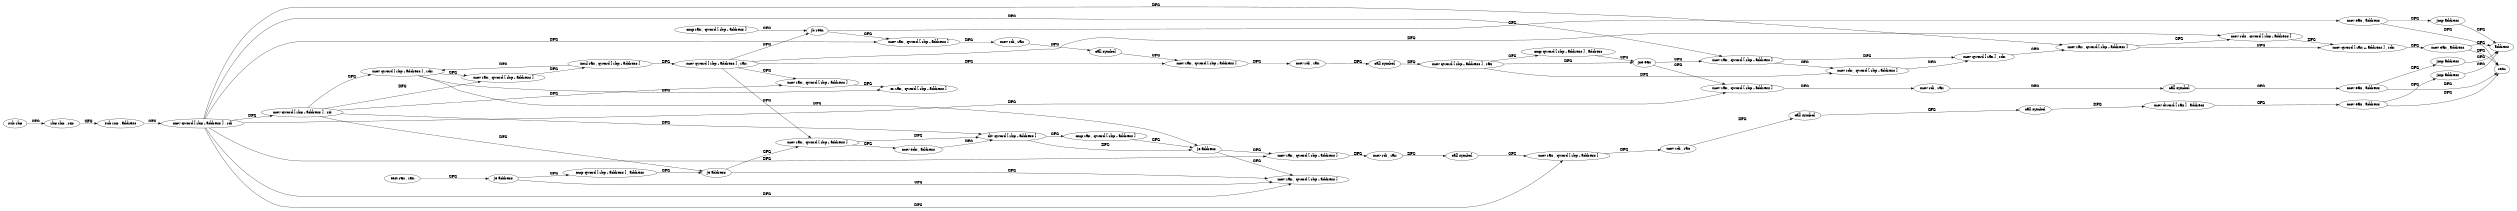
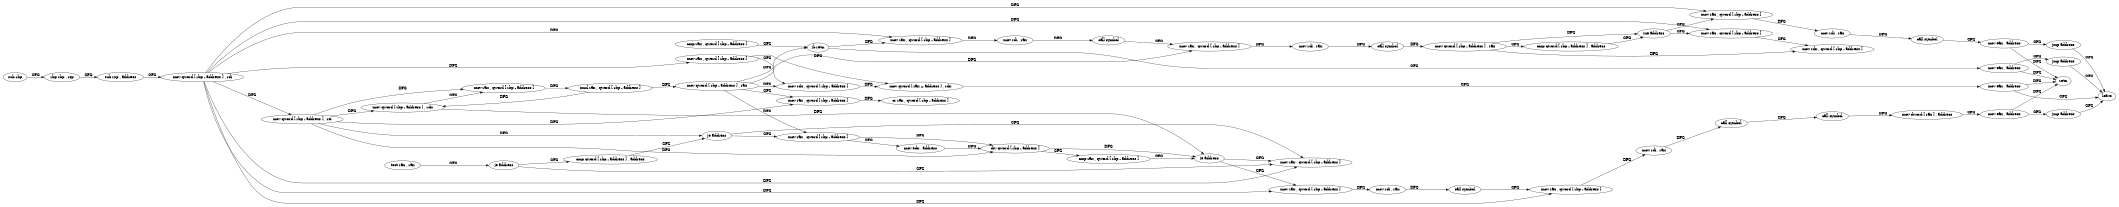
(2502, 47) -> (2107, 96)
(1984, 57) -> none
(1644, 63) -> (1654, 33)
(352, 77) -> (352, 111)
(647, 92) -> none
